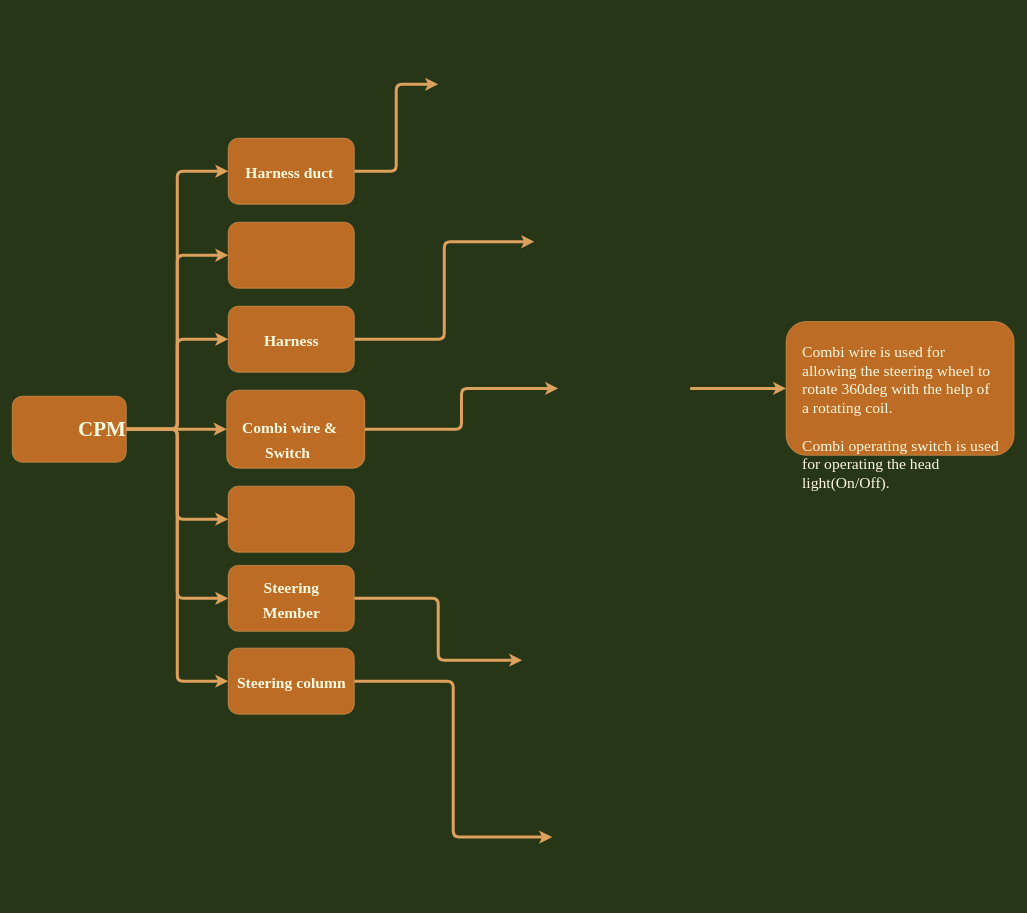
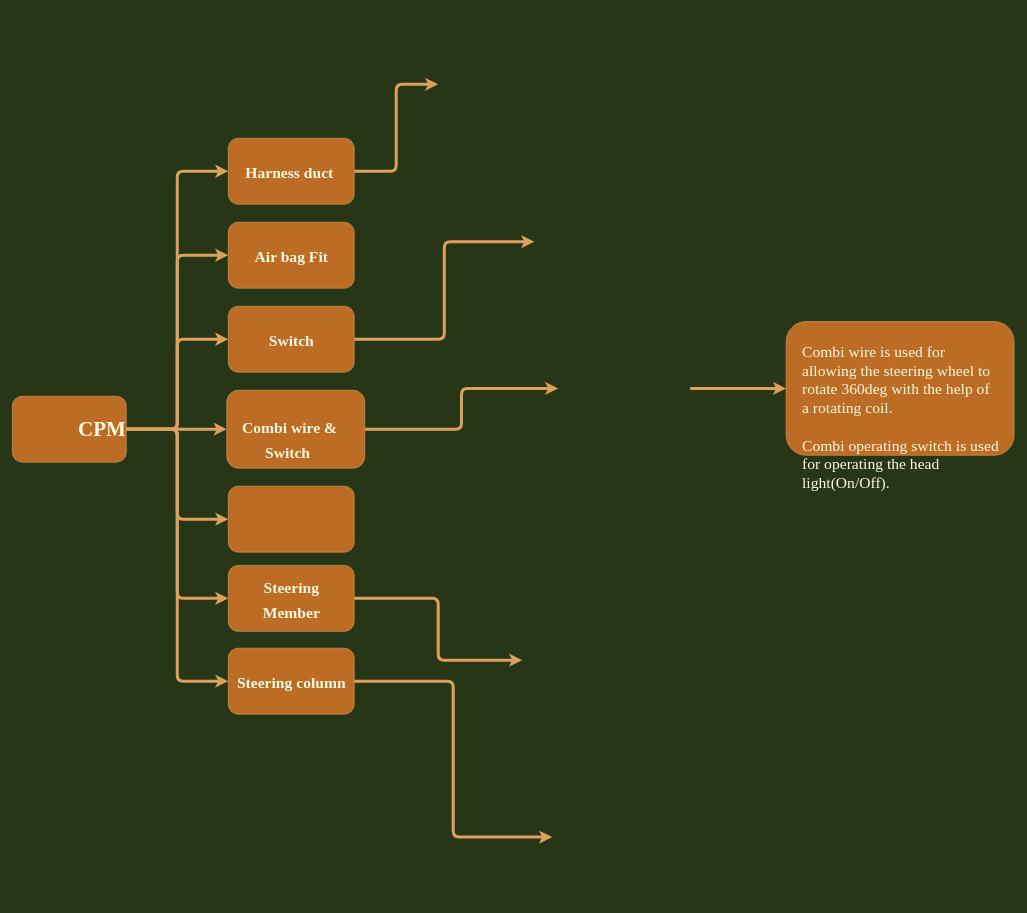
none -> (291, 255)
(292, 339) -> (292, 339)
